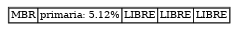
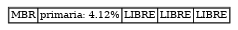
(80, 15) -> (80, 15)
